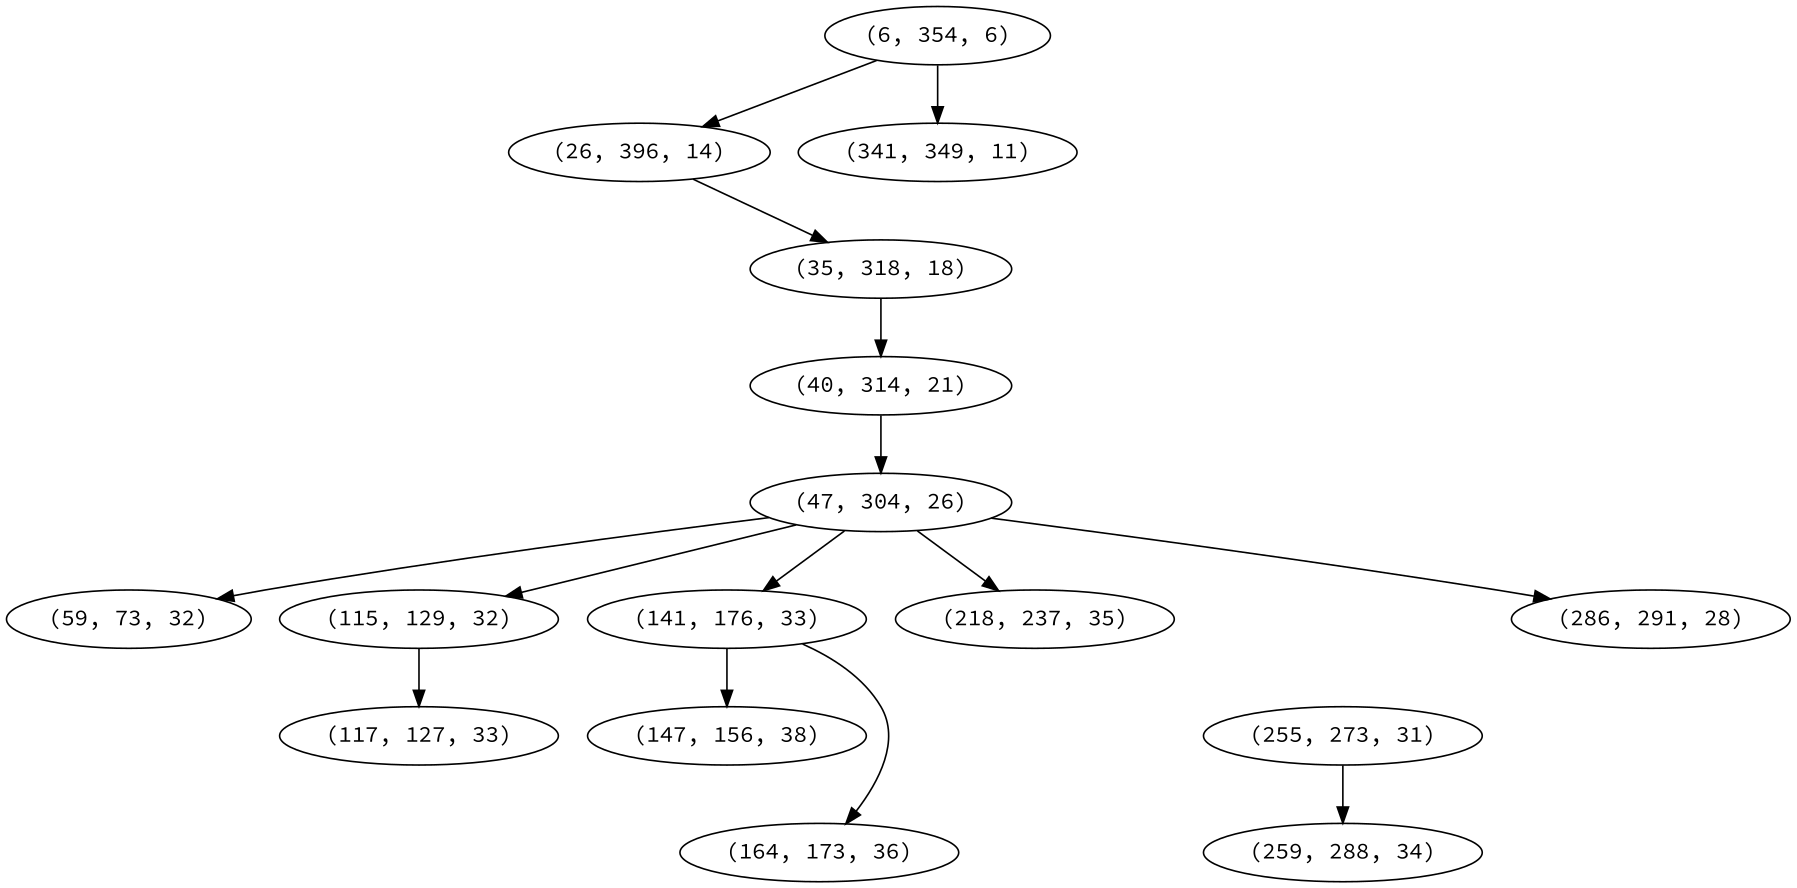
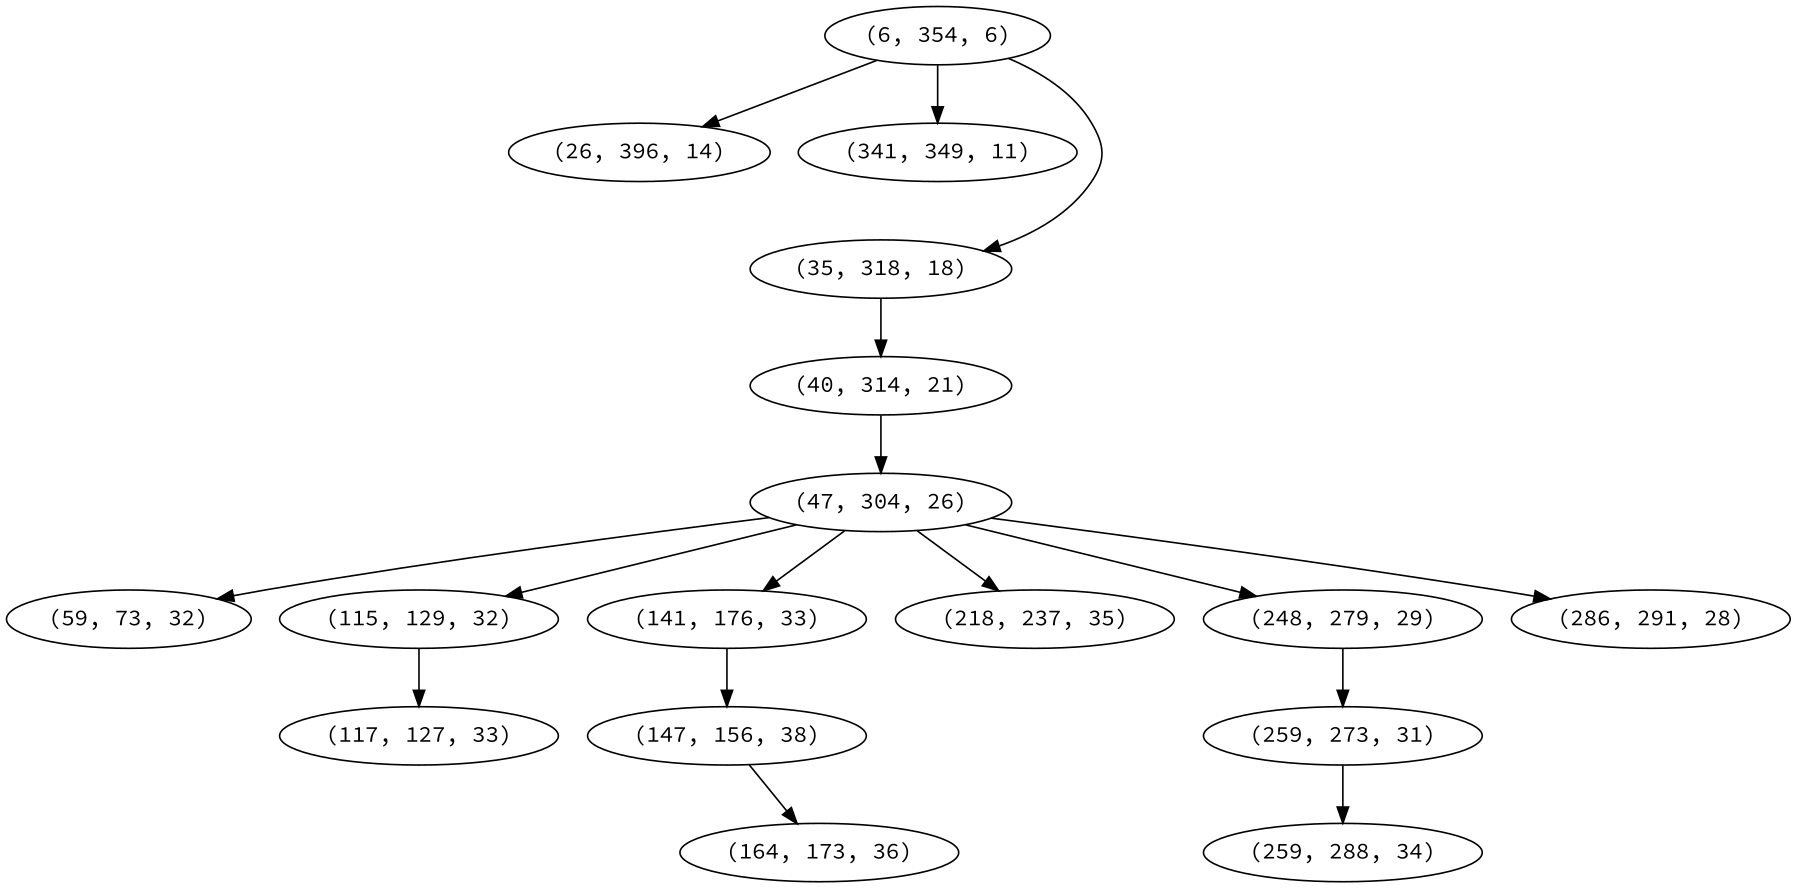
(753, 207) -> (1102, 156)
none -> (1343, 619)
(883, 712) -> (768, 788)
(1343, 736) -> (1343, 736)
